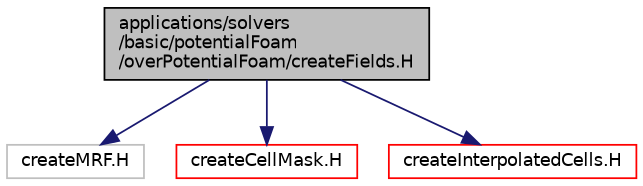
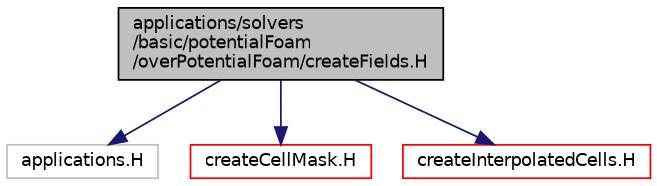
(75, 162) -> (83, 162)
